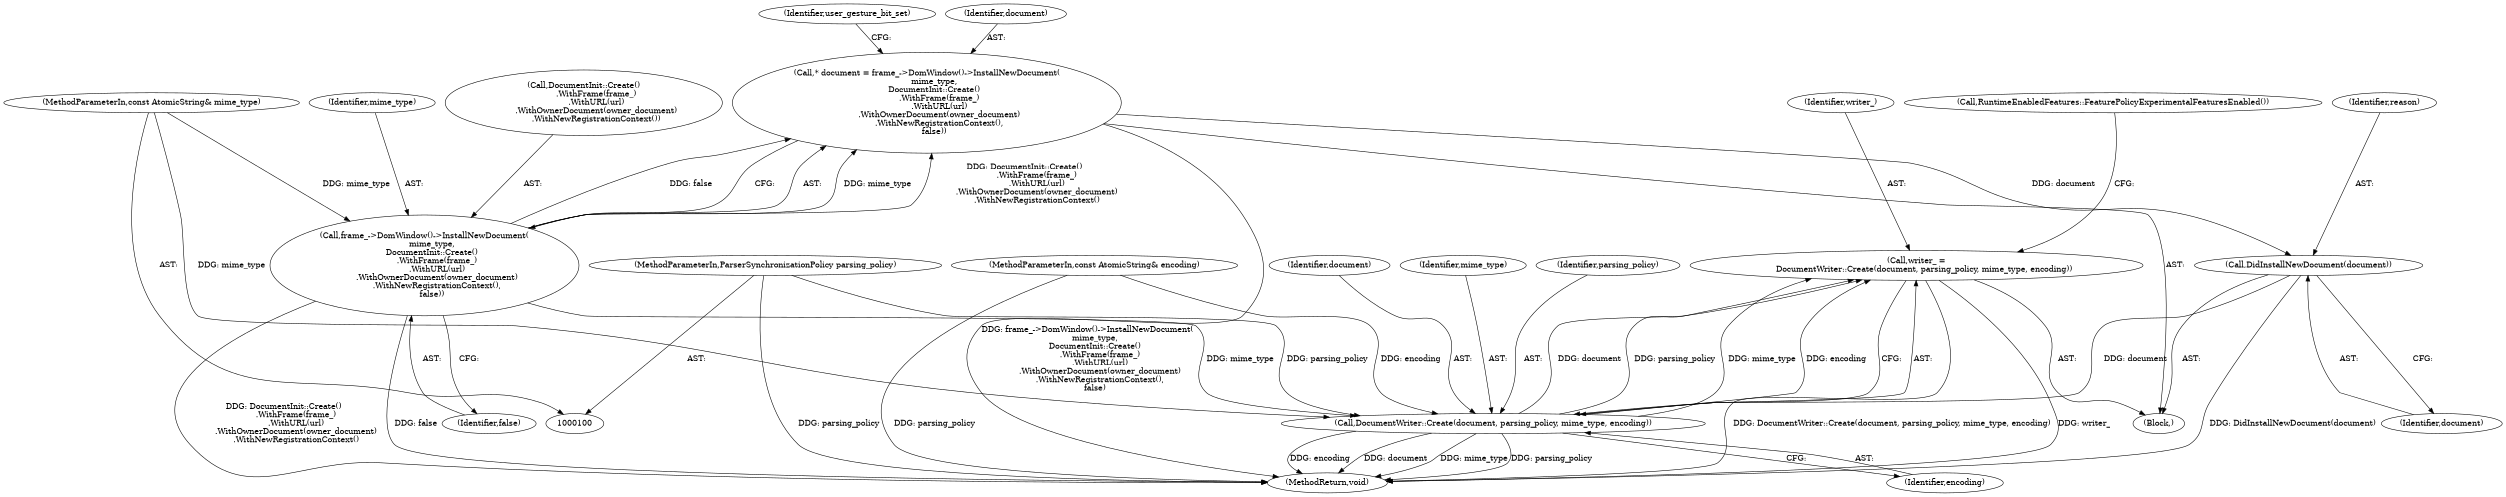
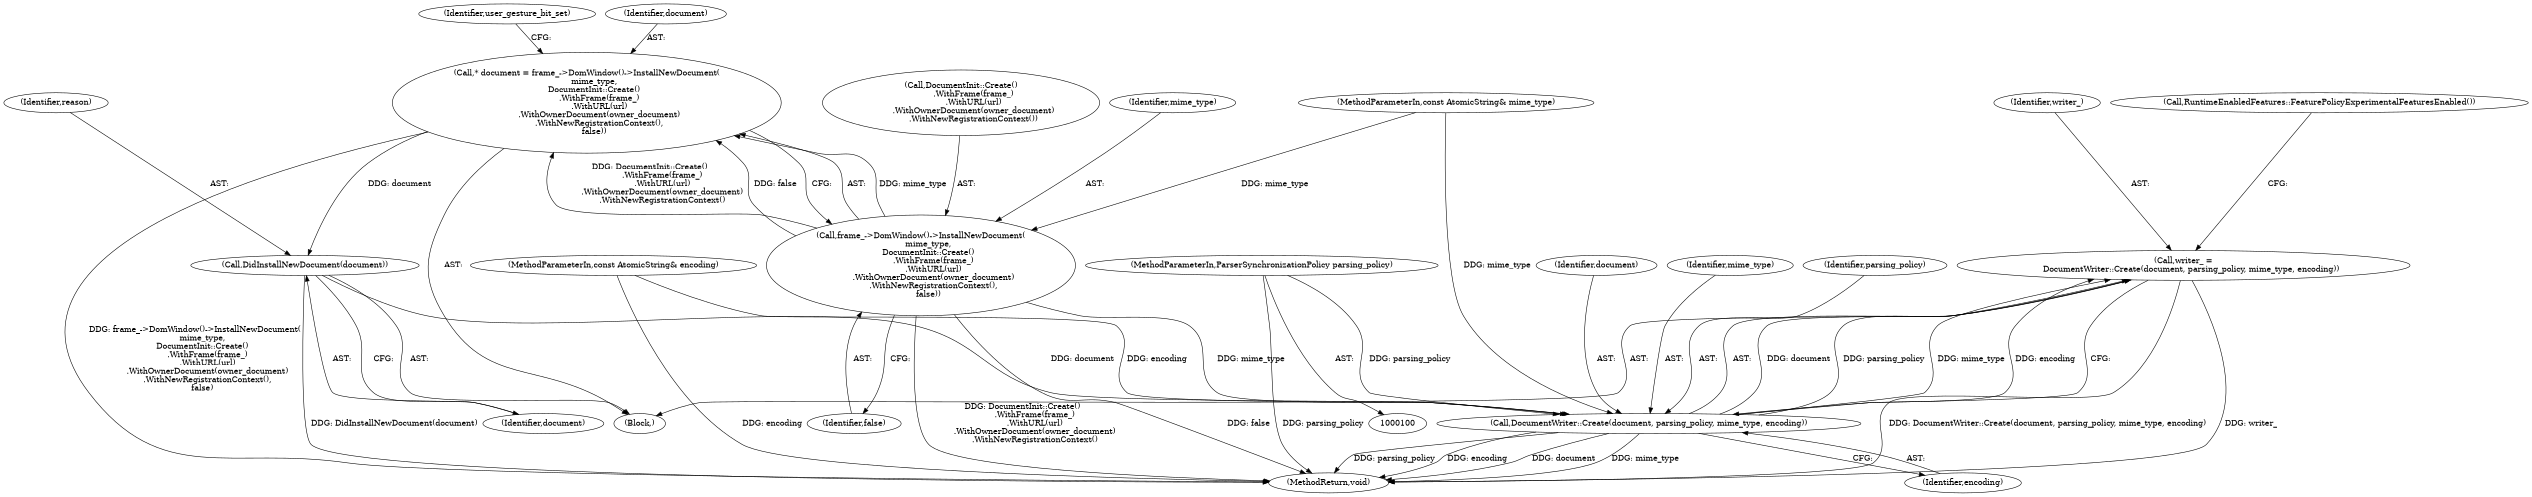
(245, 376) -> none
(935, 424) -> (772, 424)
